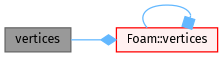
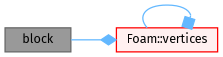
(38, 40) -> (38, 40)
